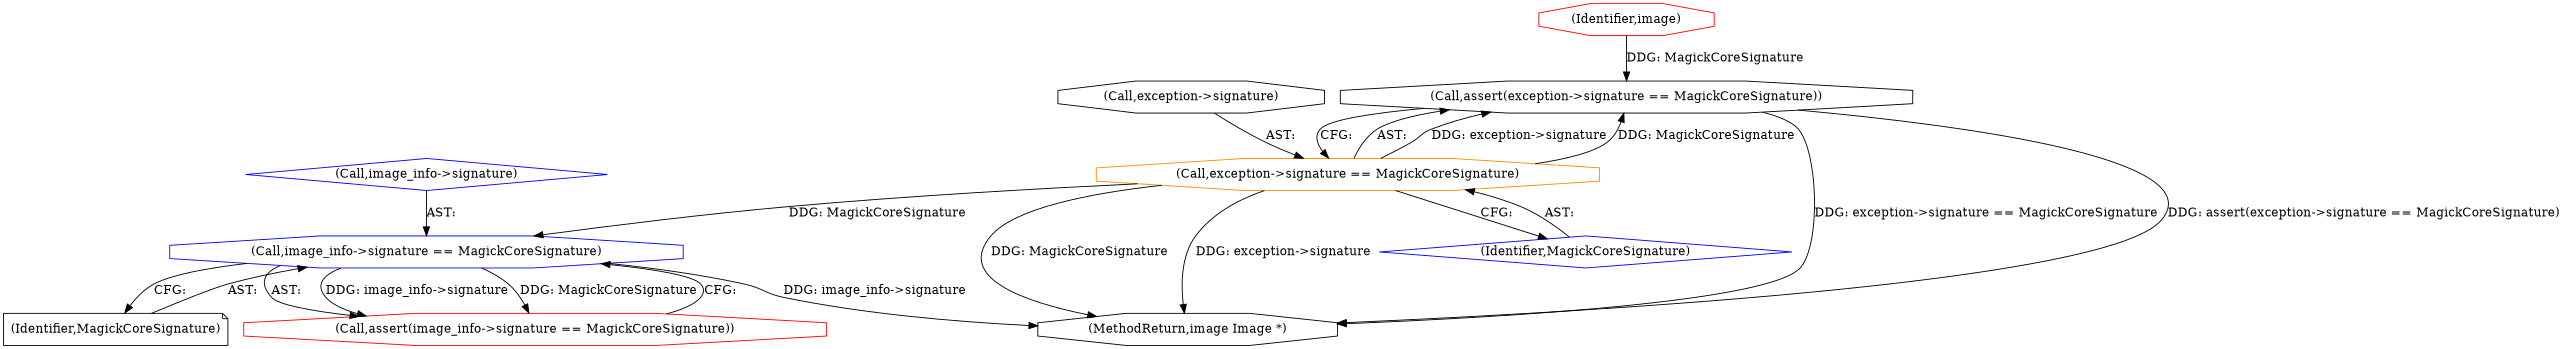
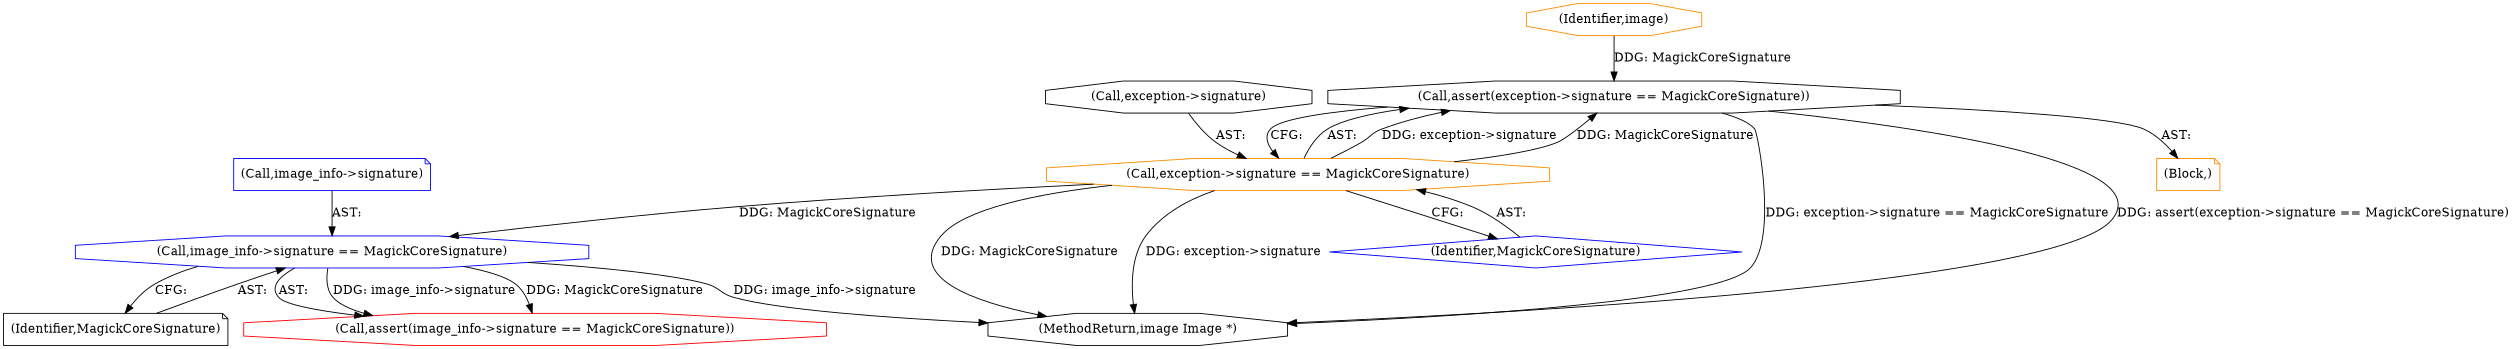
(1627, 20) -> (1614, 20)
(426, 174) -> (332, 174)
none -> (2188, 174)
(696, 281) -> none
